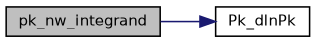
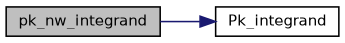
(263, 22) -> (277, 22)
